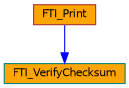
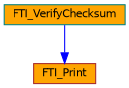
(65, 39) -> (65, 39)
